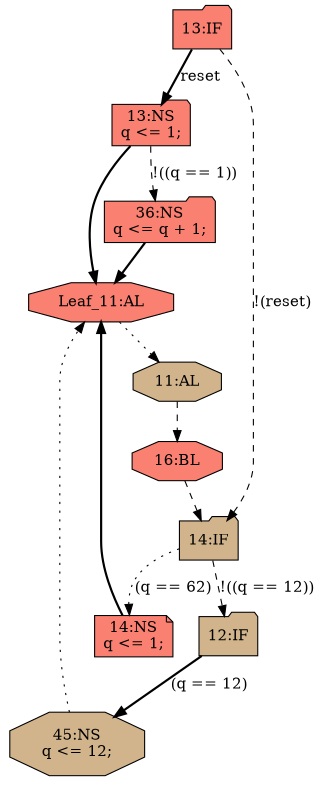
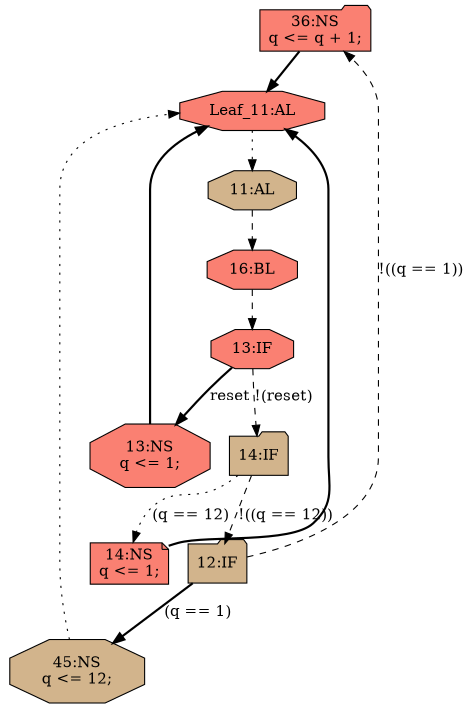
(202, 29) -> (252, 349)
(151, 125) -> (150, 456)
(151, 168) -> (378, 343)
(191, 496) -> (252, 304)
(173, 588) -> (191, 515)
(209, 685) -> (198, 612)
